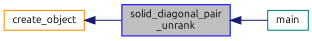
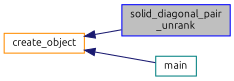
(254, 20) -> (125, 57)
